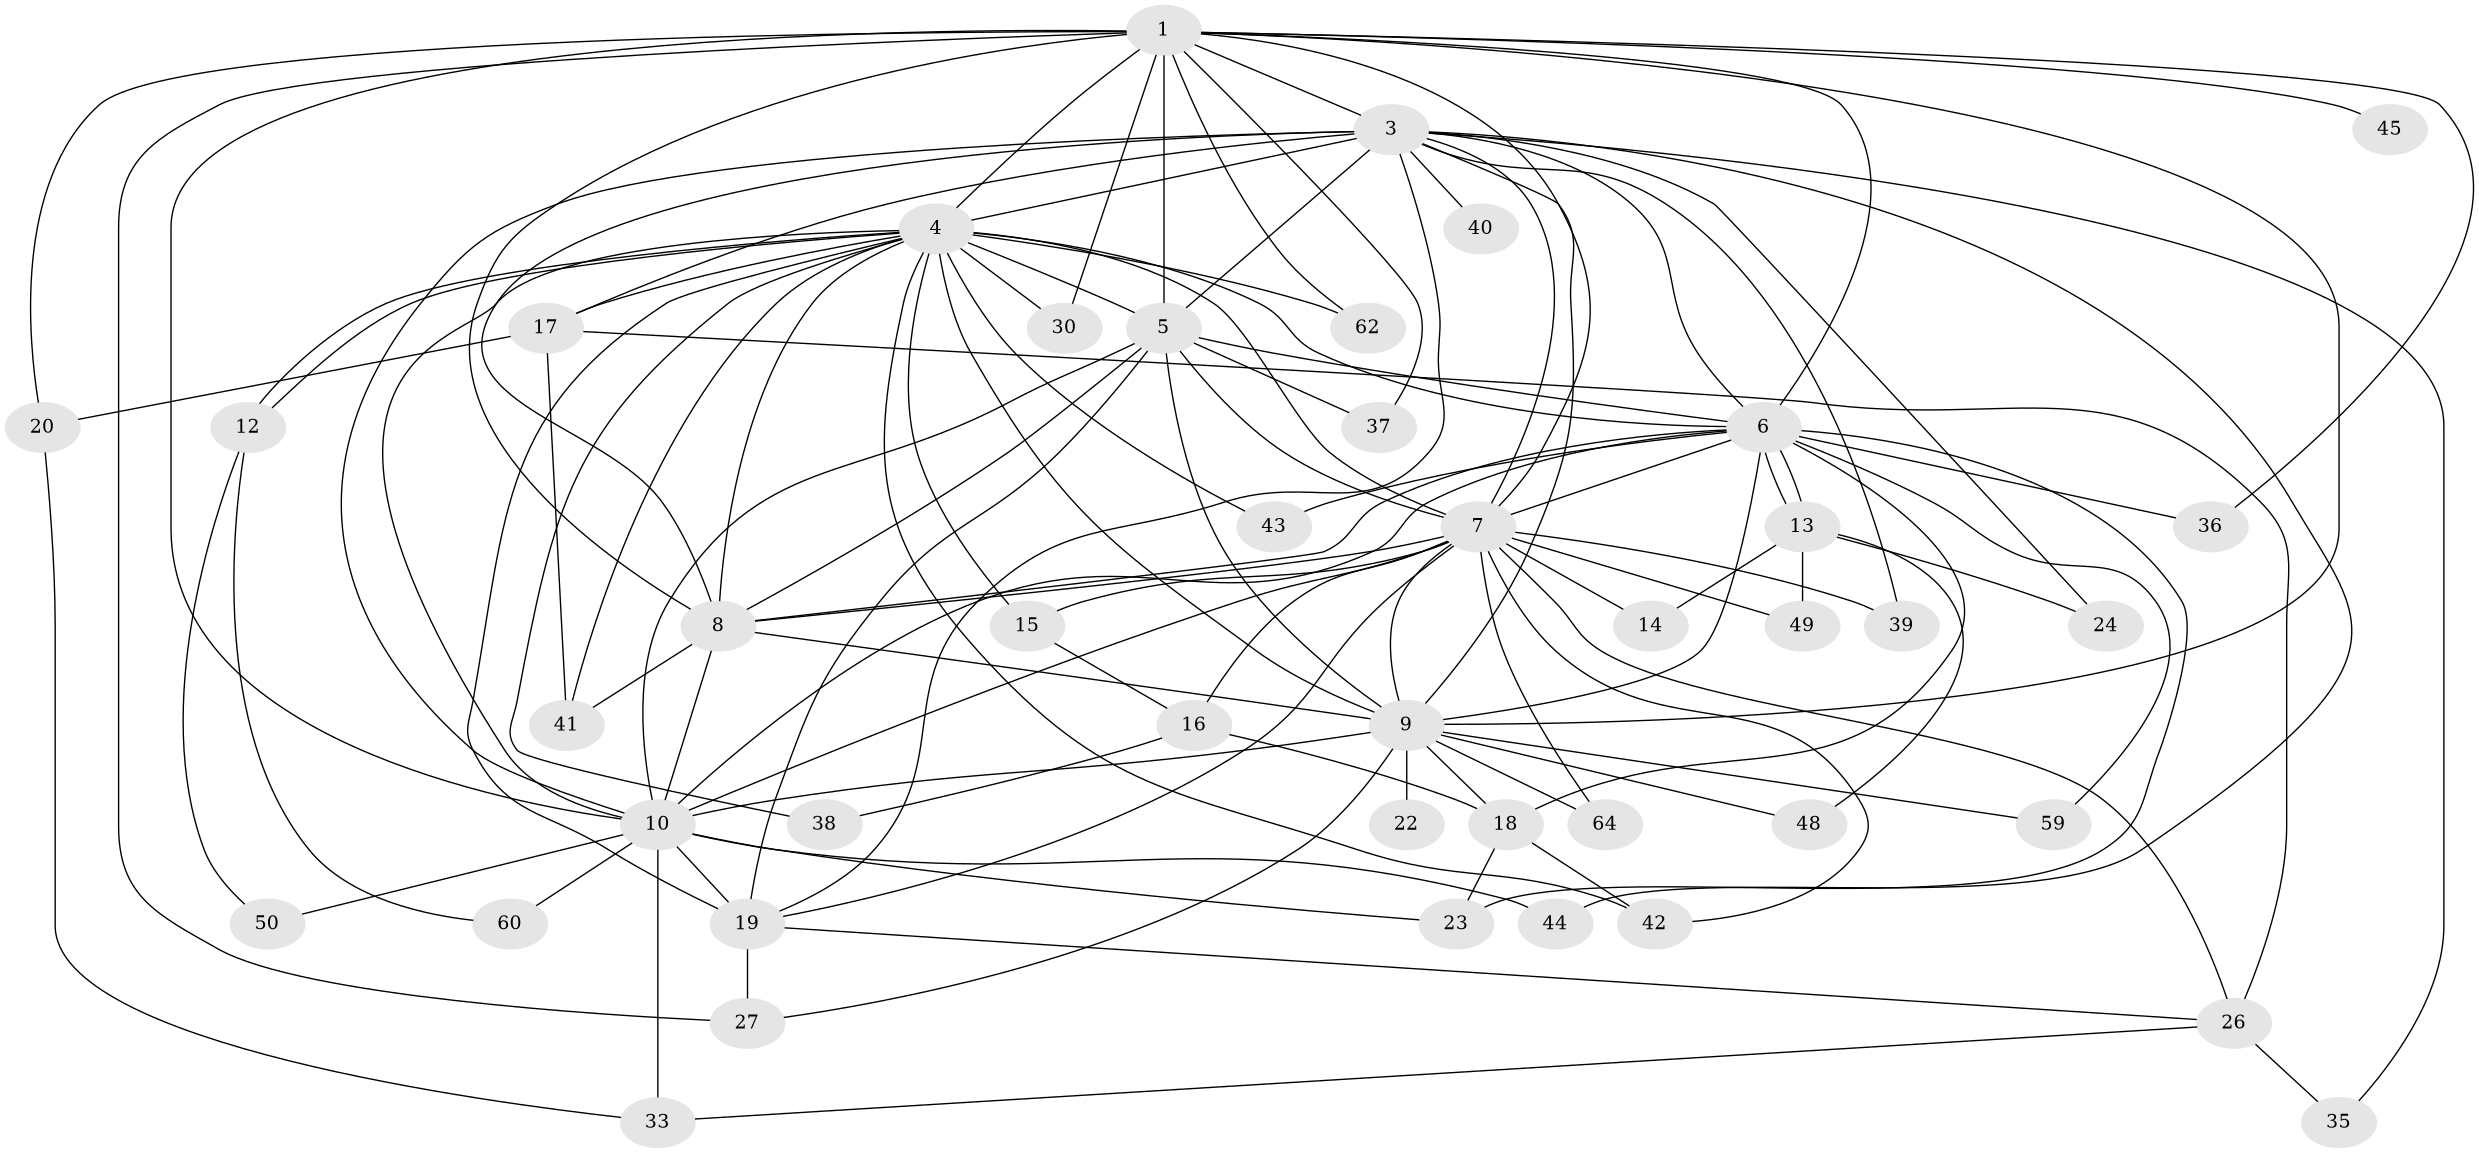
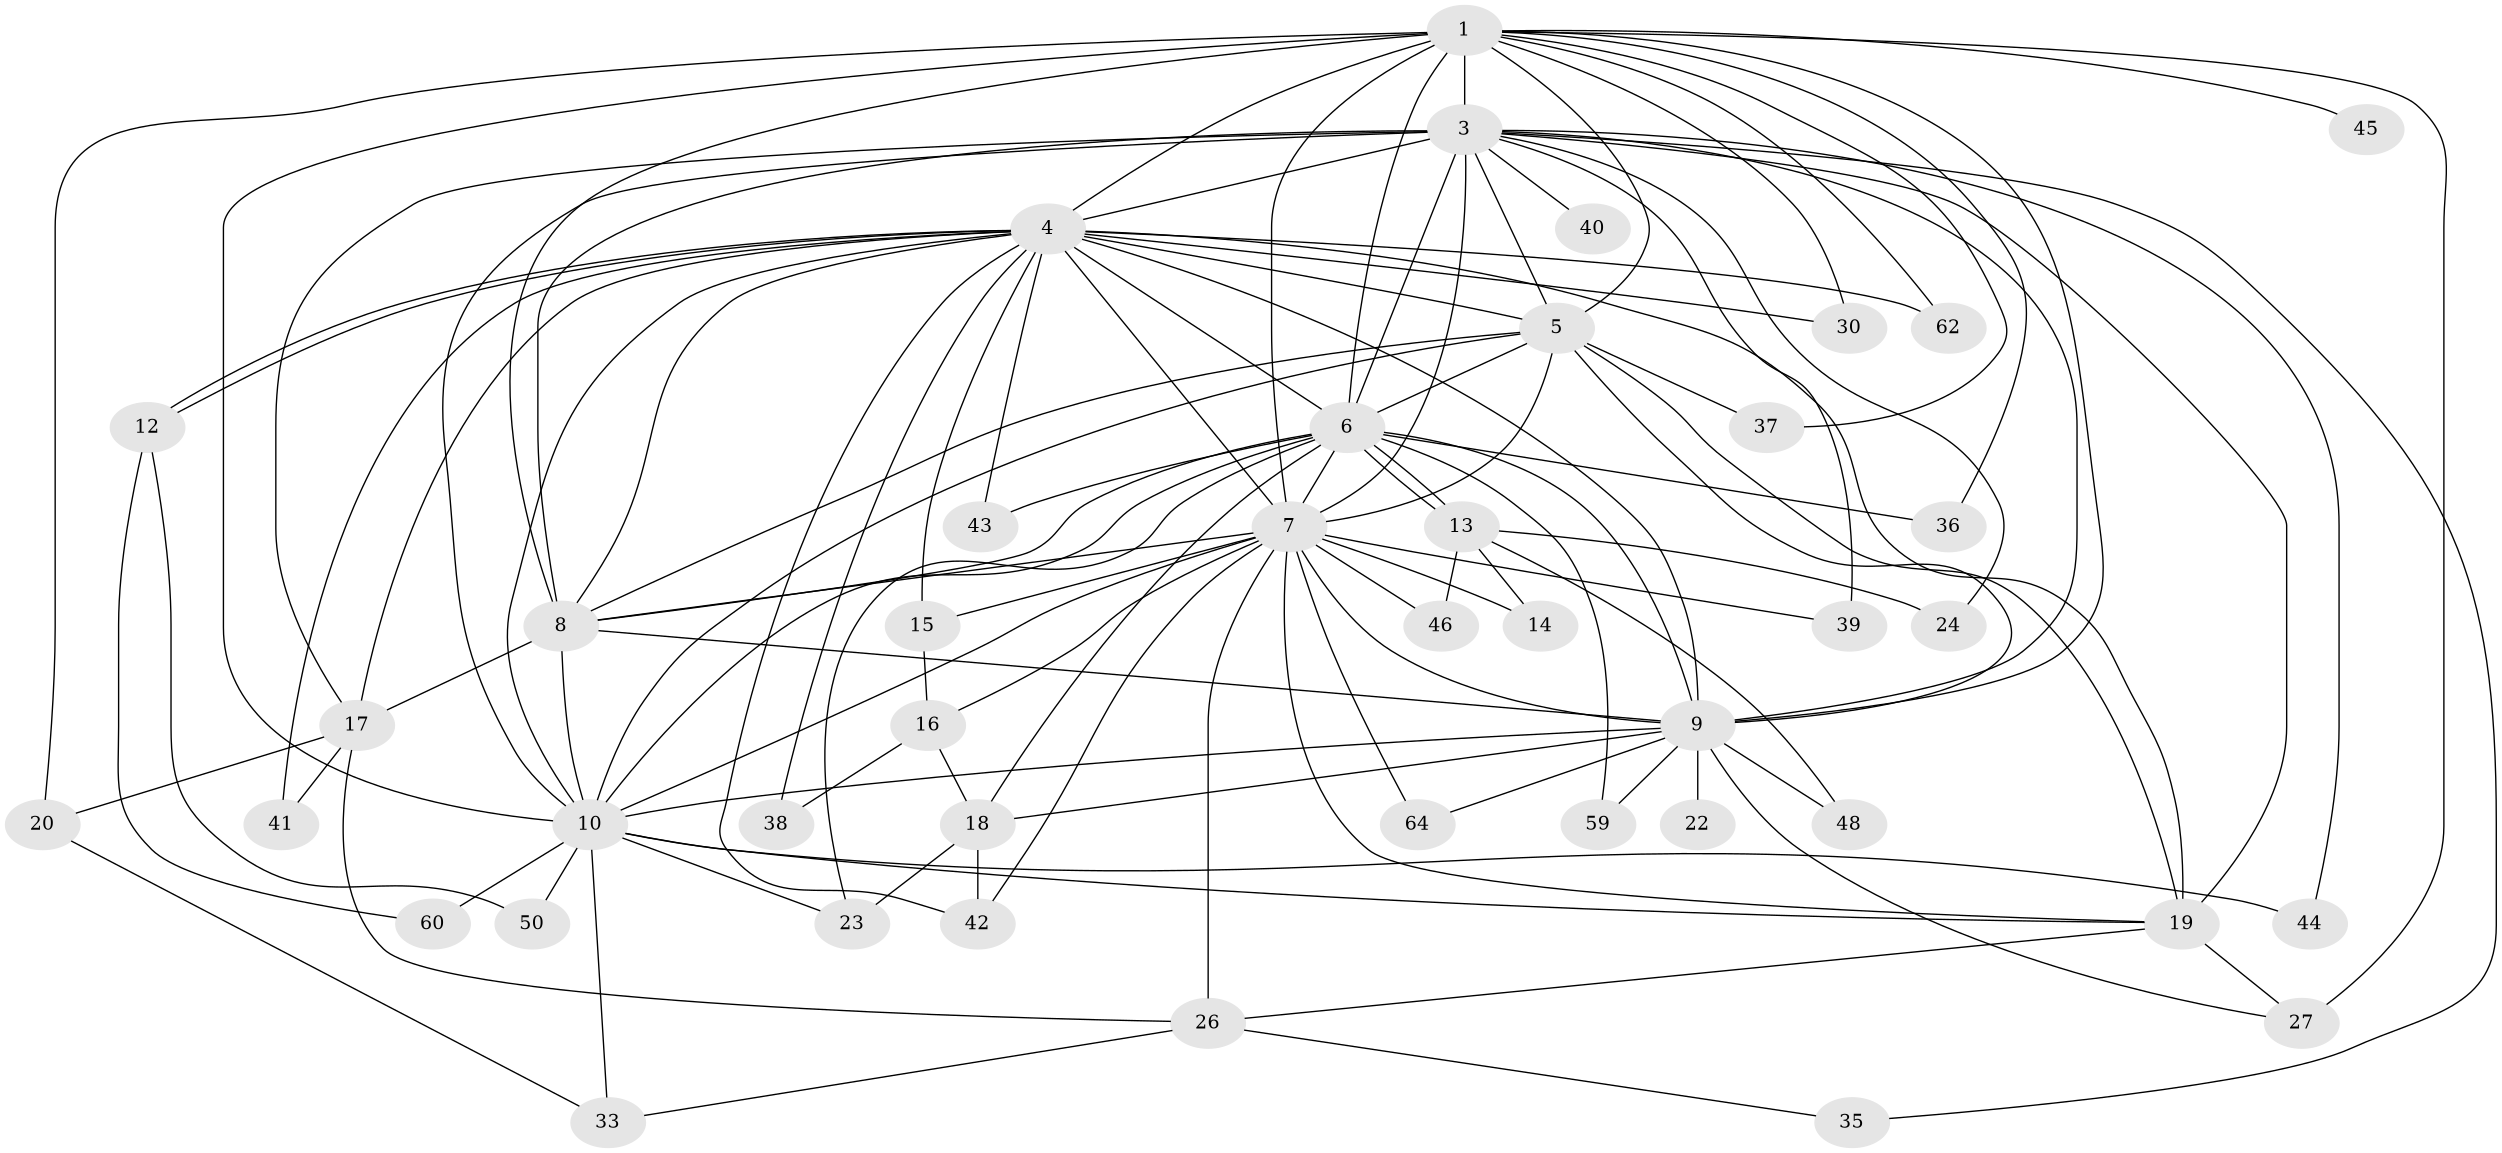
(1803, 626) -> (1441, 626)
(635, 681) -> (459, 676)
